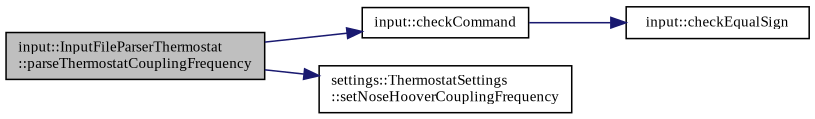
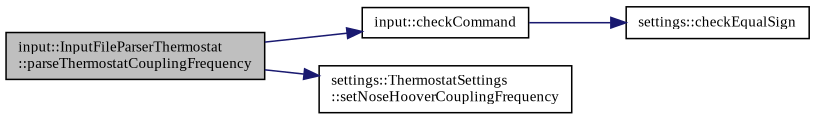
(718, 23) -> (718, 23)
